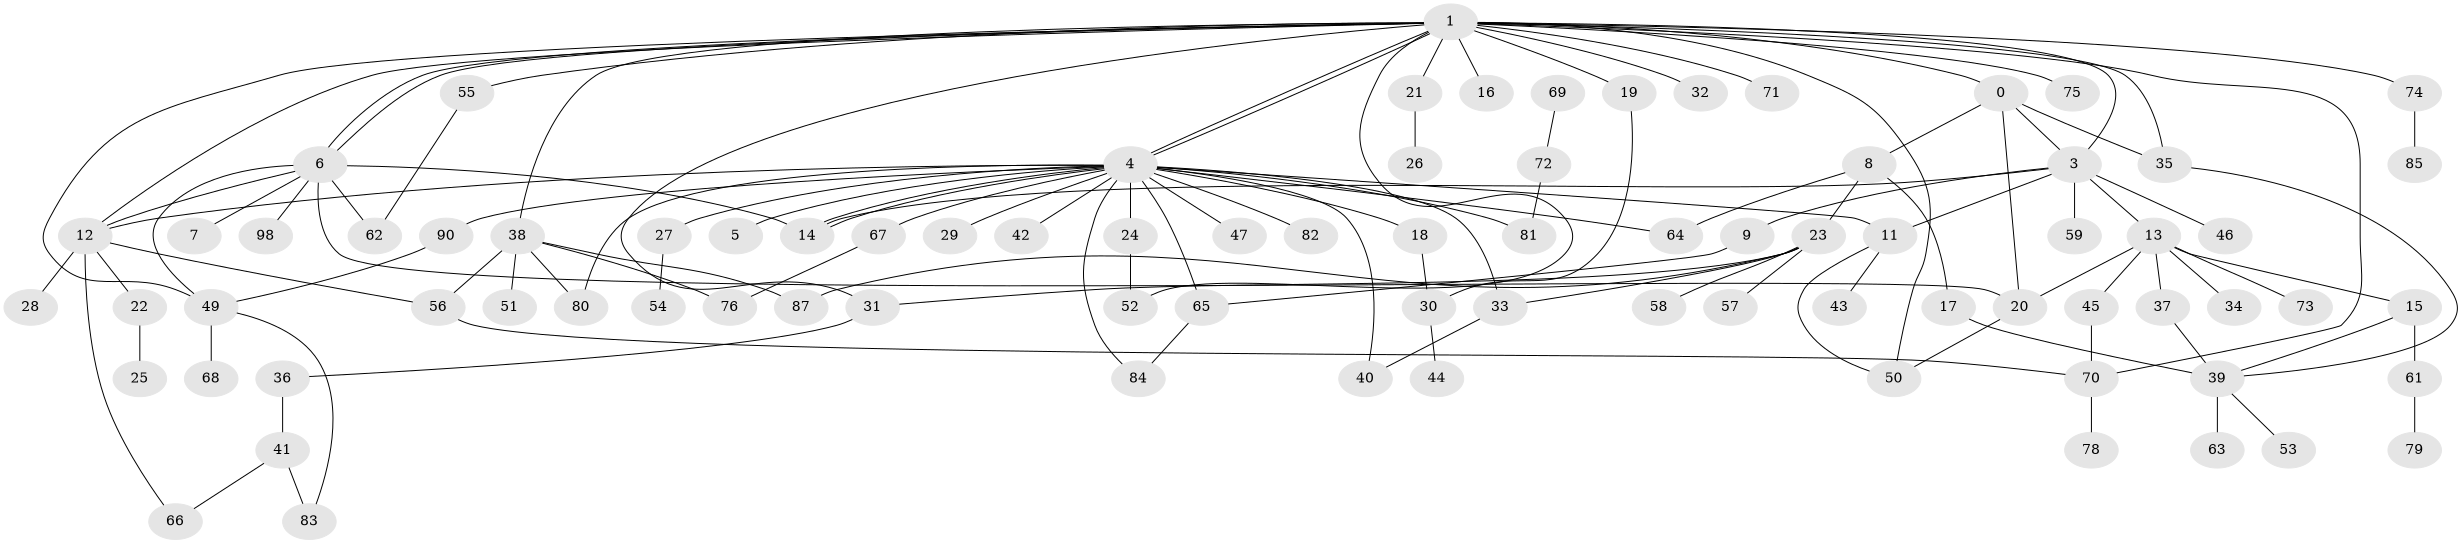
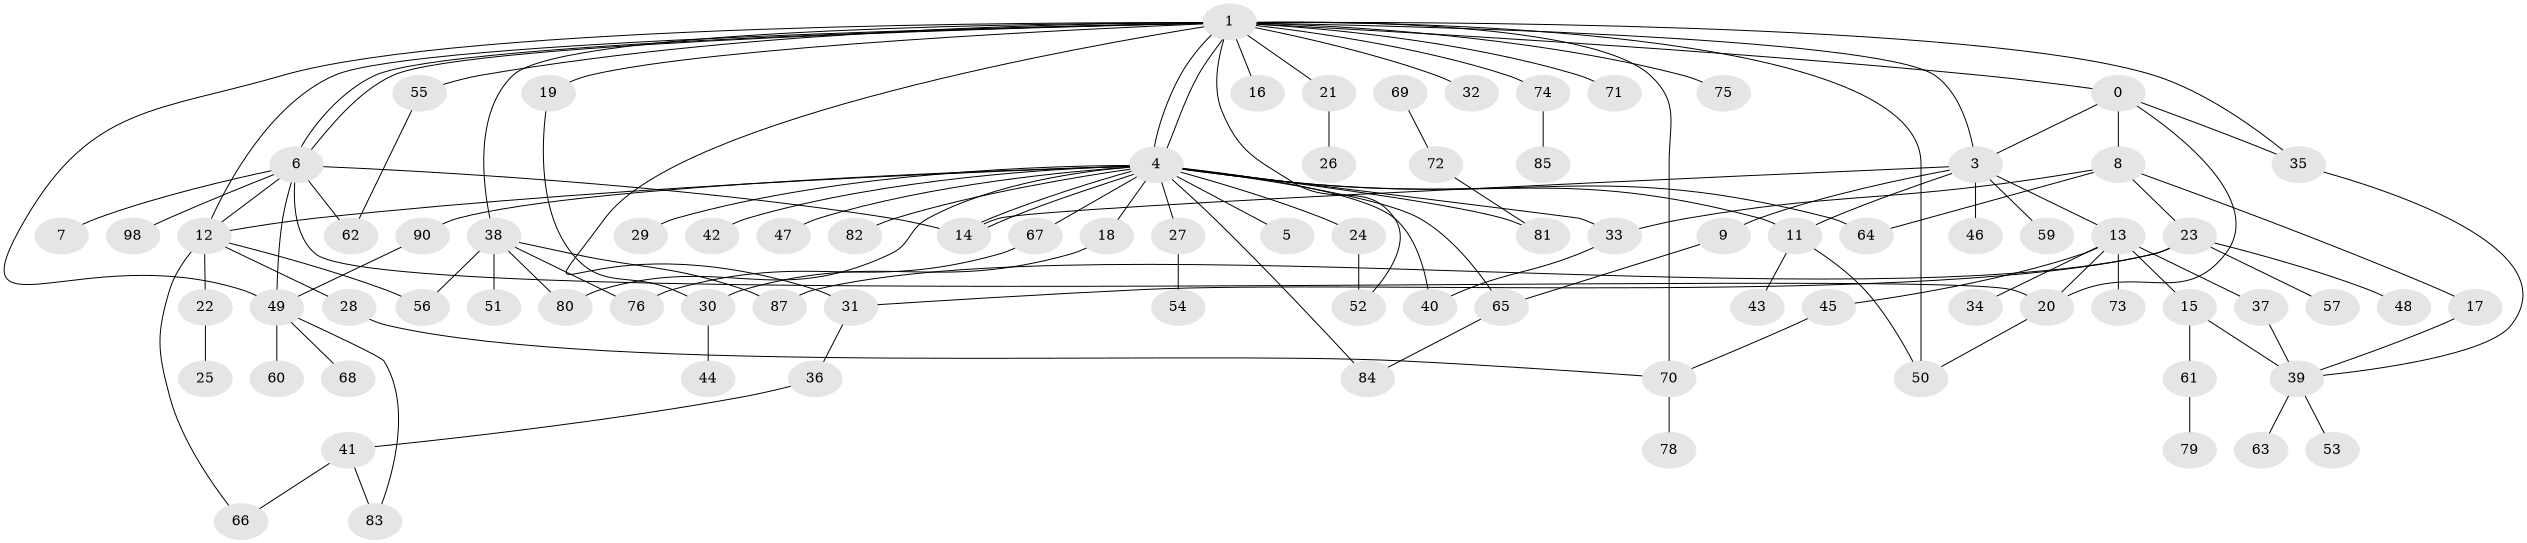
(1602, 290) -> (1865, 197)
(1659, 307) -> (2404, 307)
(1261, 354) -> (1005, 358)
none -> (277, 379)
